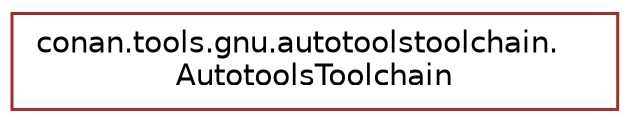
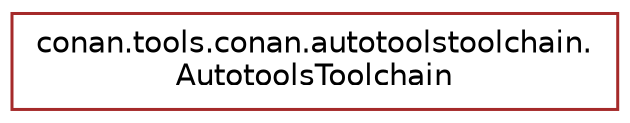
(315, 61) -> (315, 61)
